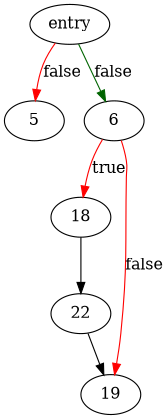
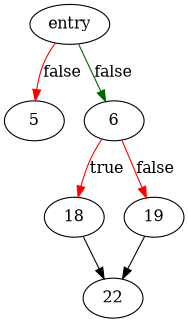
(94, 349) -> (136, 252)
